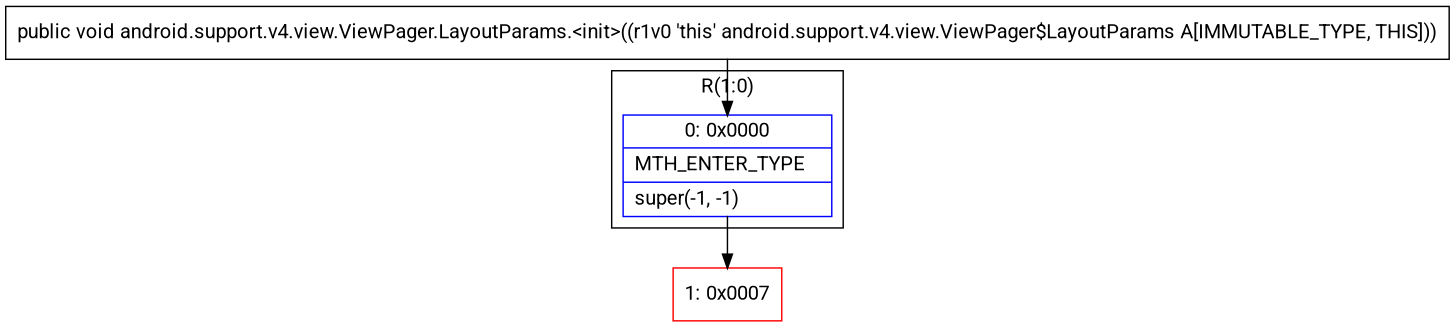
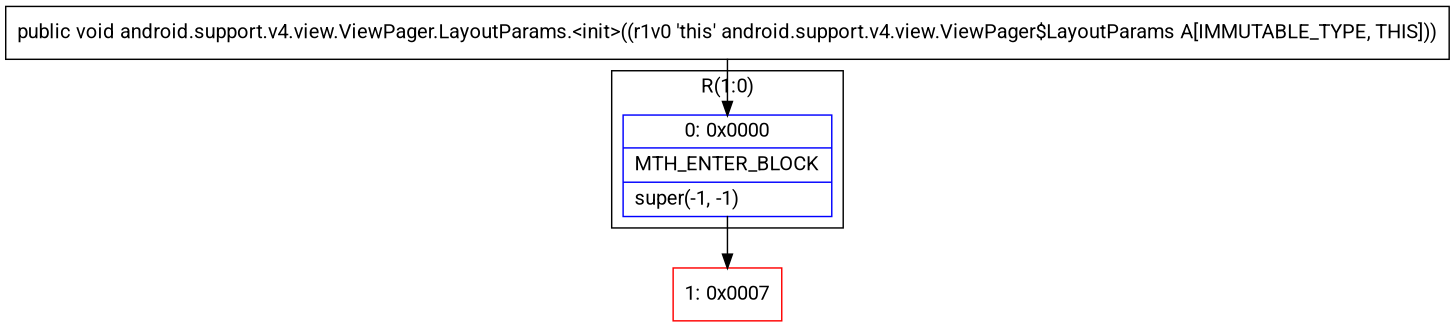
(720, 164) -> (727, 164)
